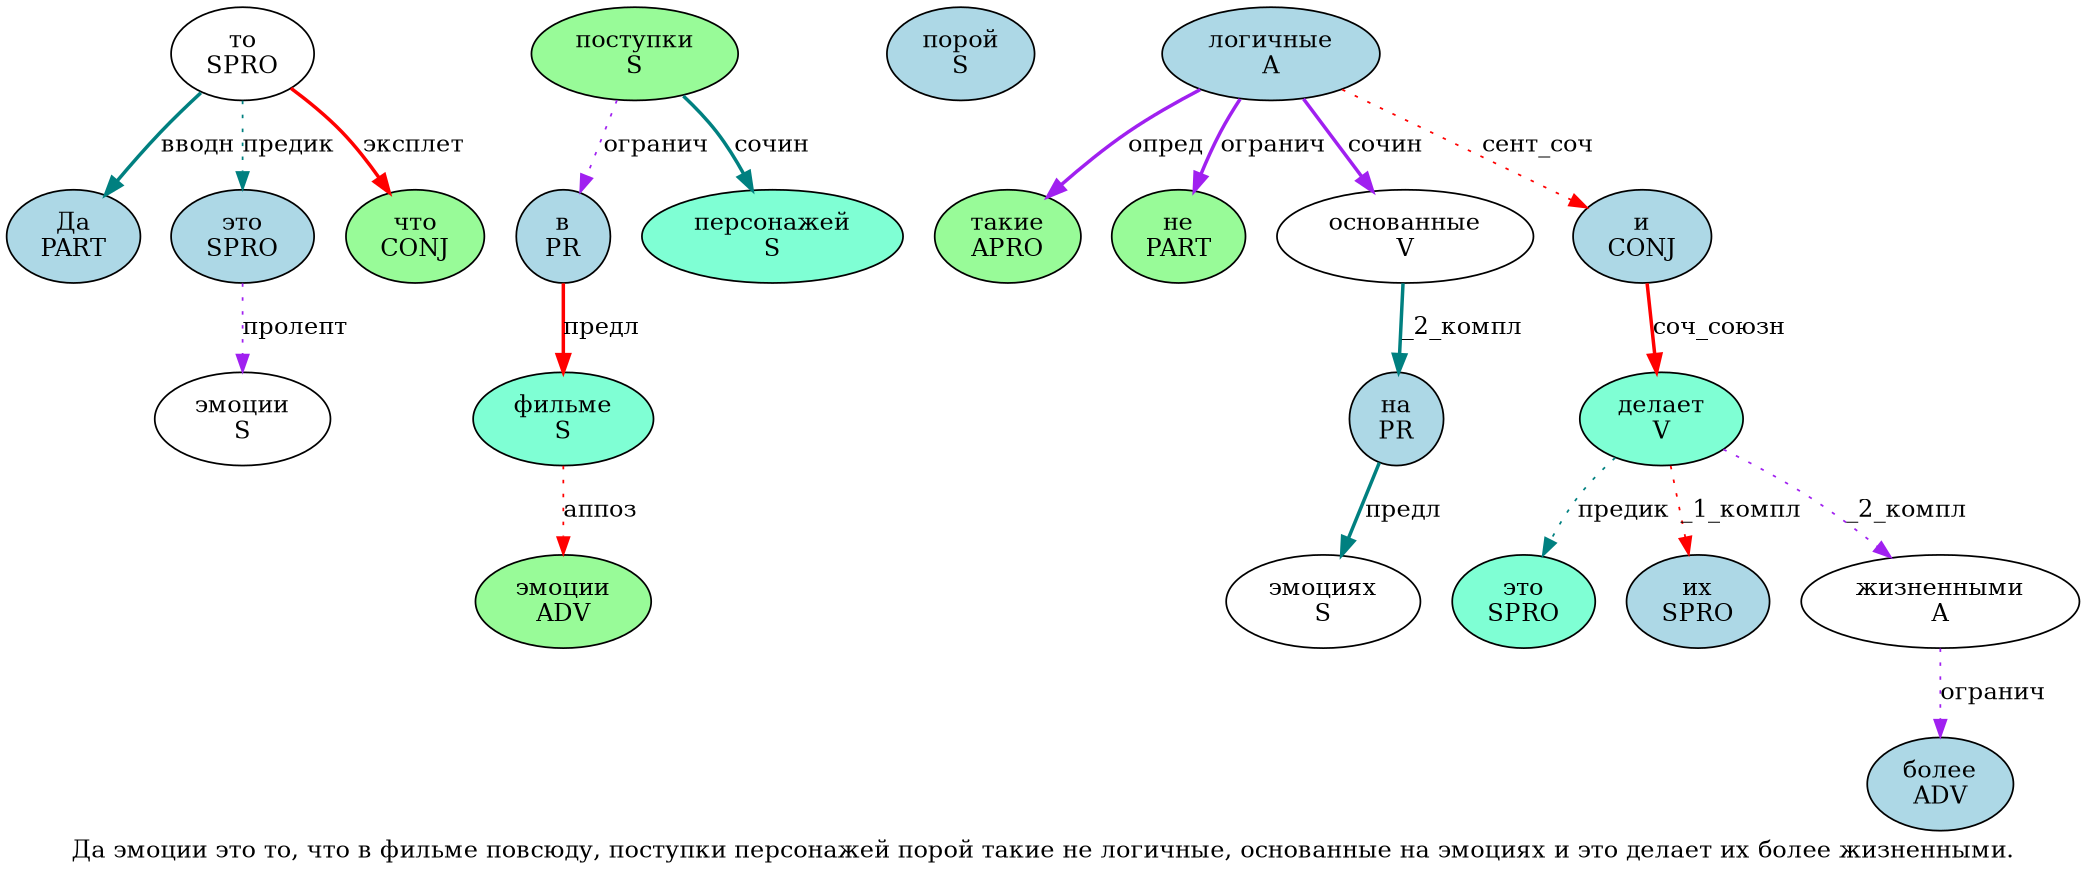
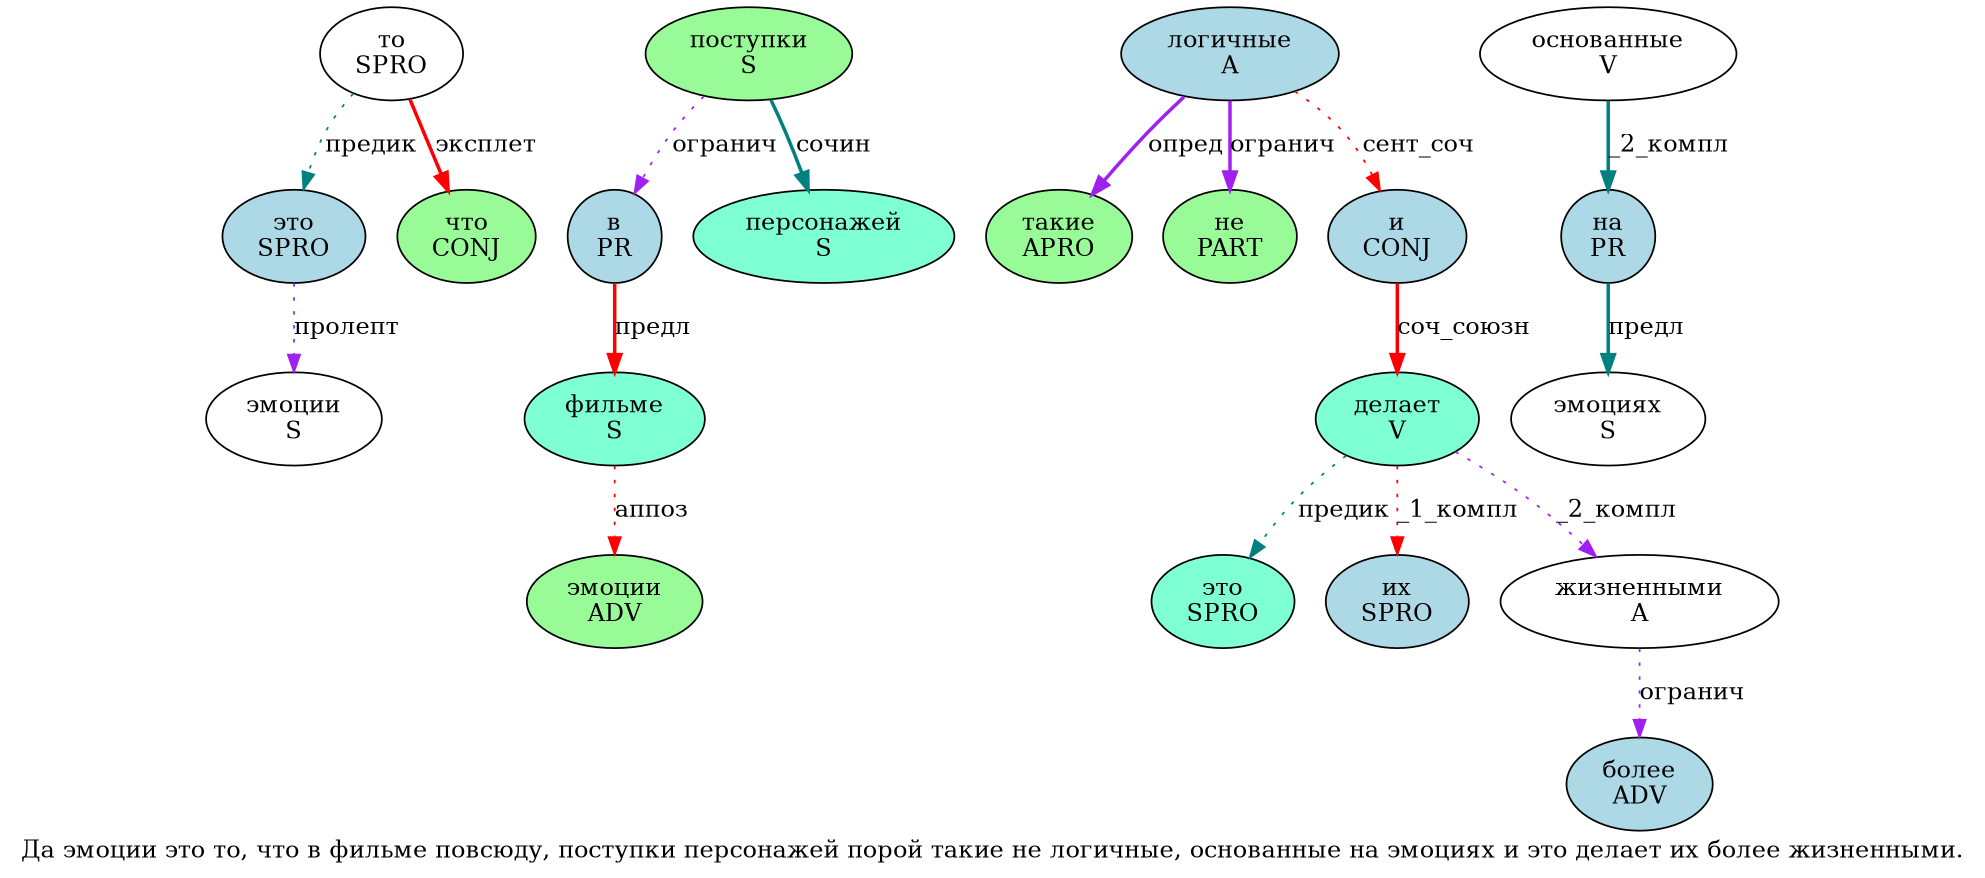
(961, 54) -> none
(1333, 138) -> none
(74, 236) -> none
